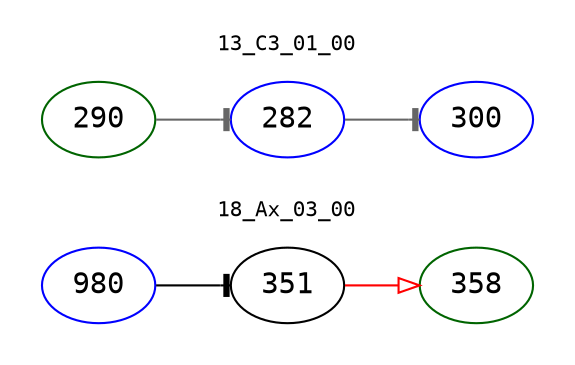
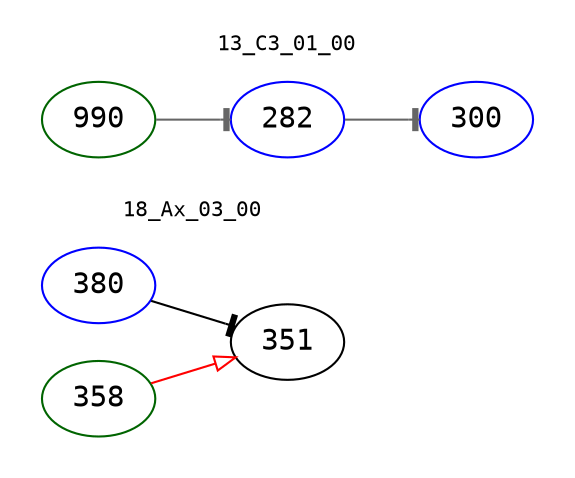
(99, 120) -> (99, 120)
(99, 285) -> (99, 285)
(372, 285) -> (183, 373)
